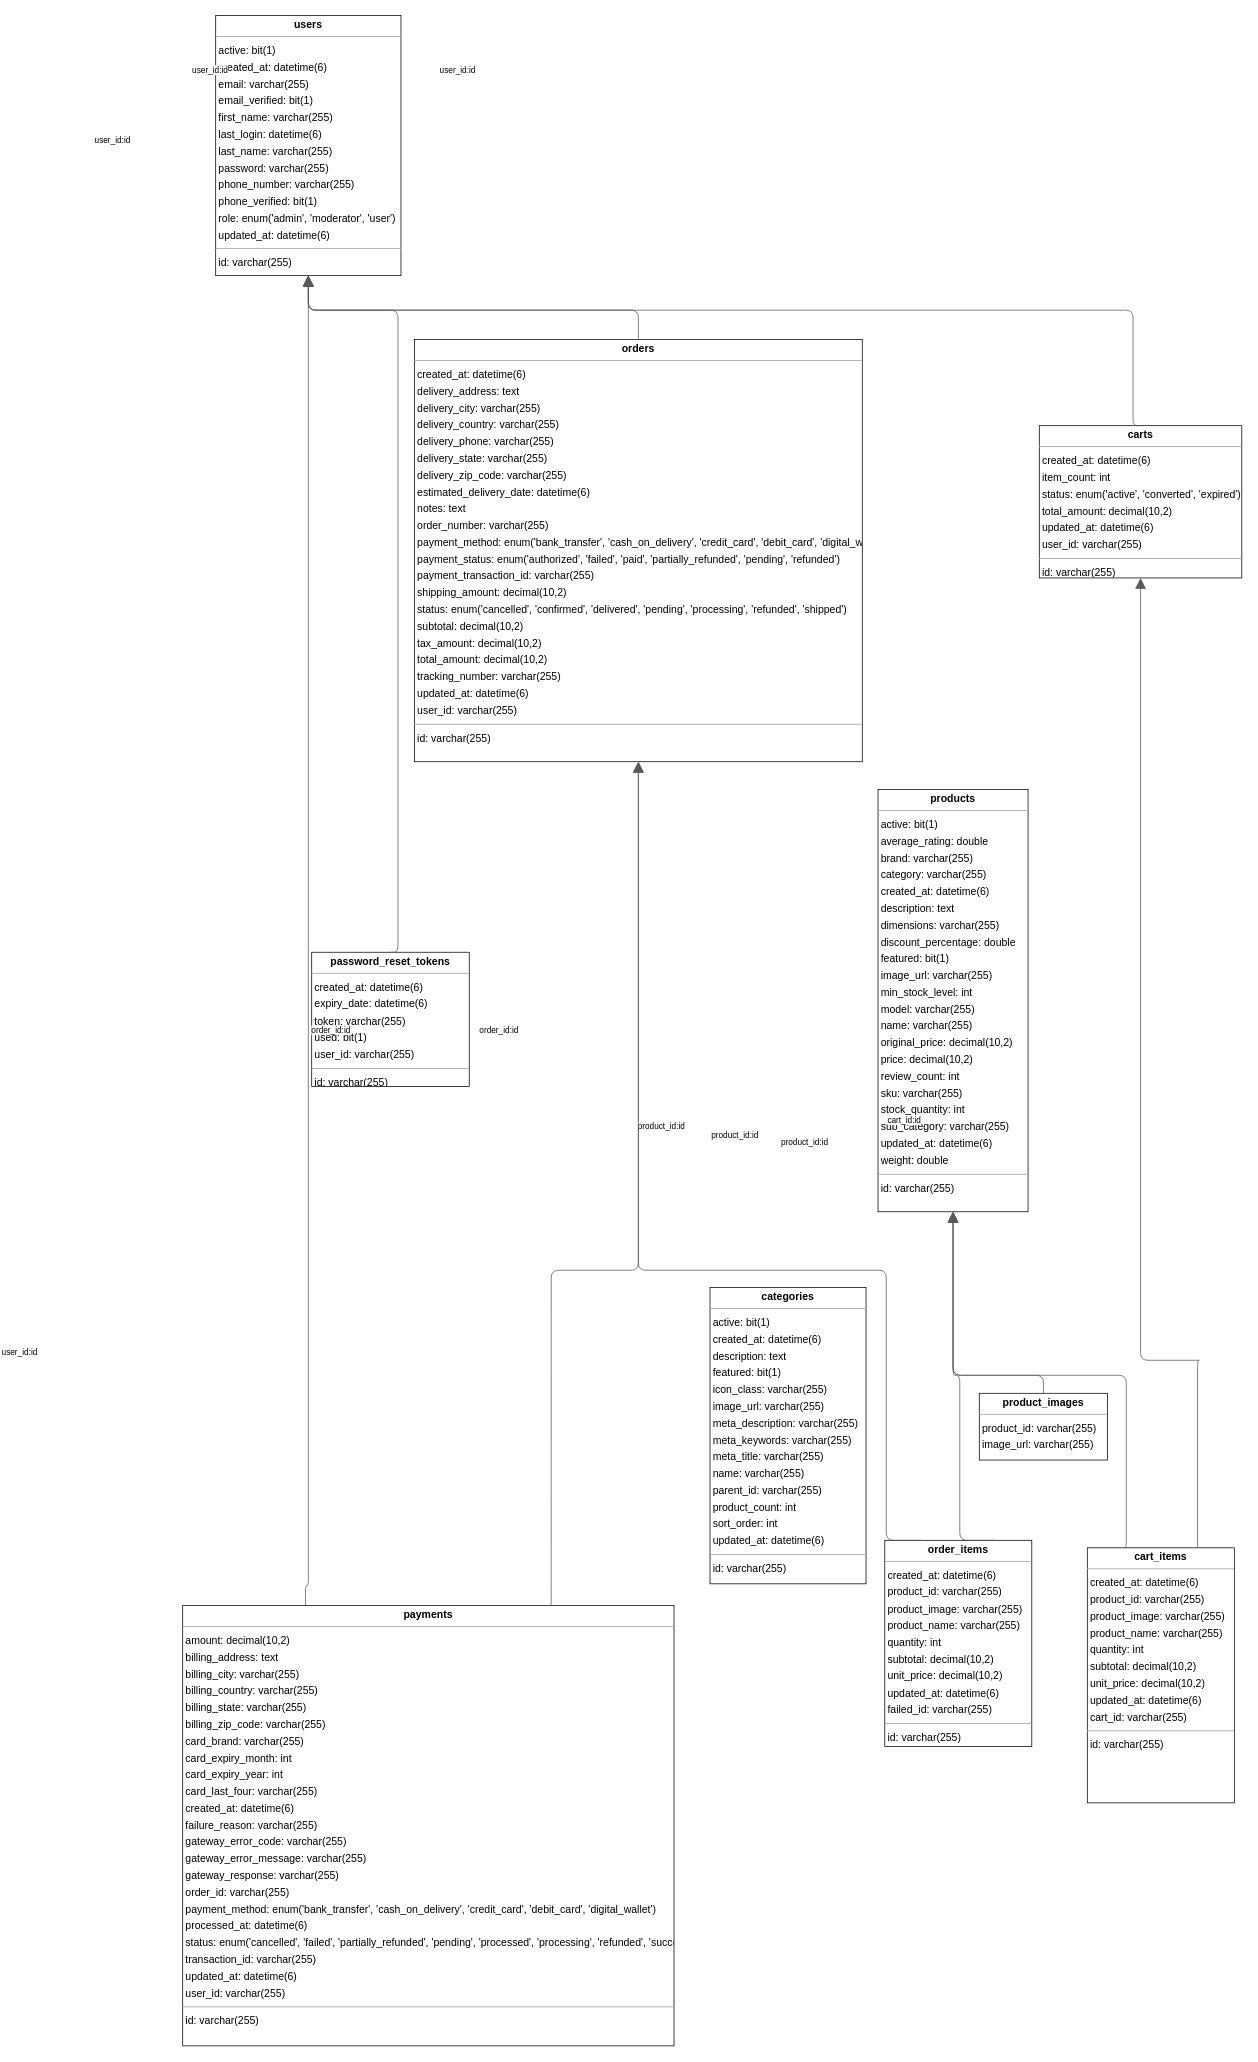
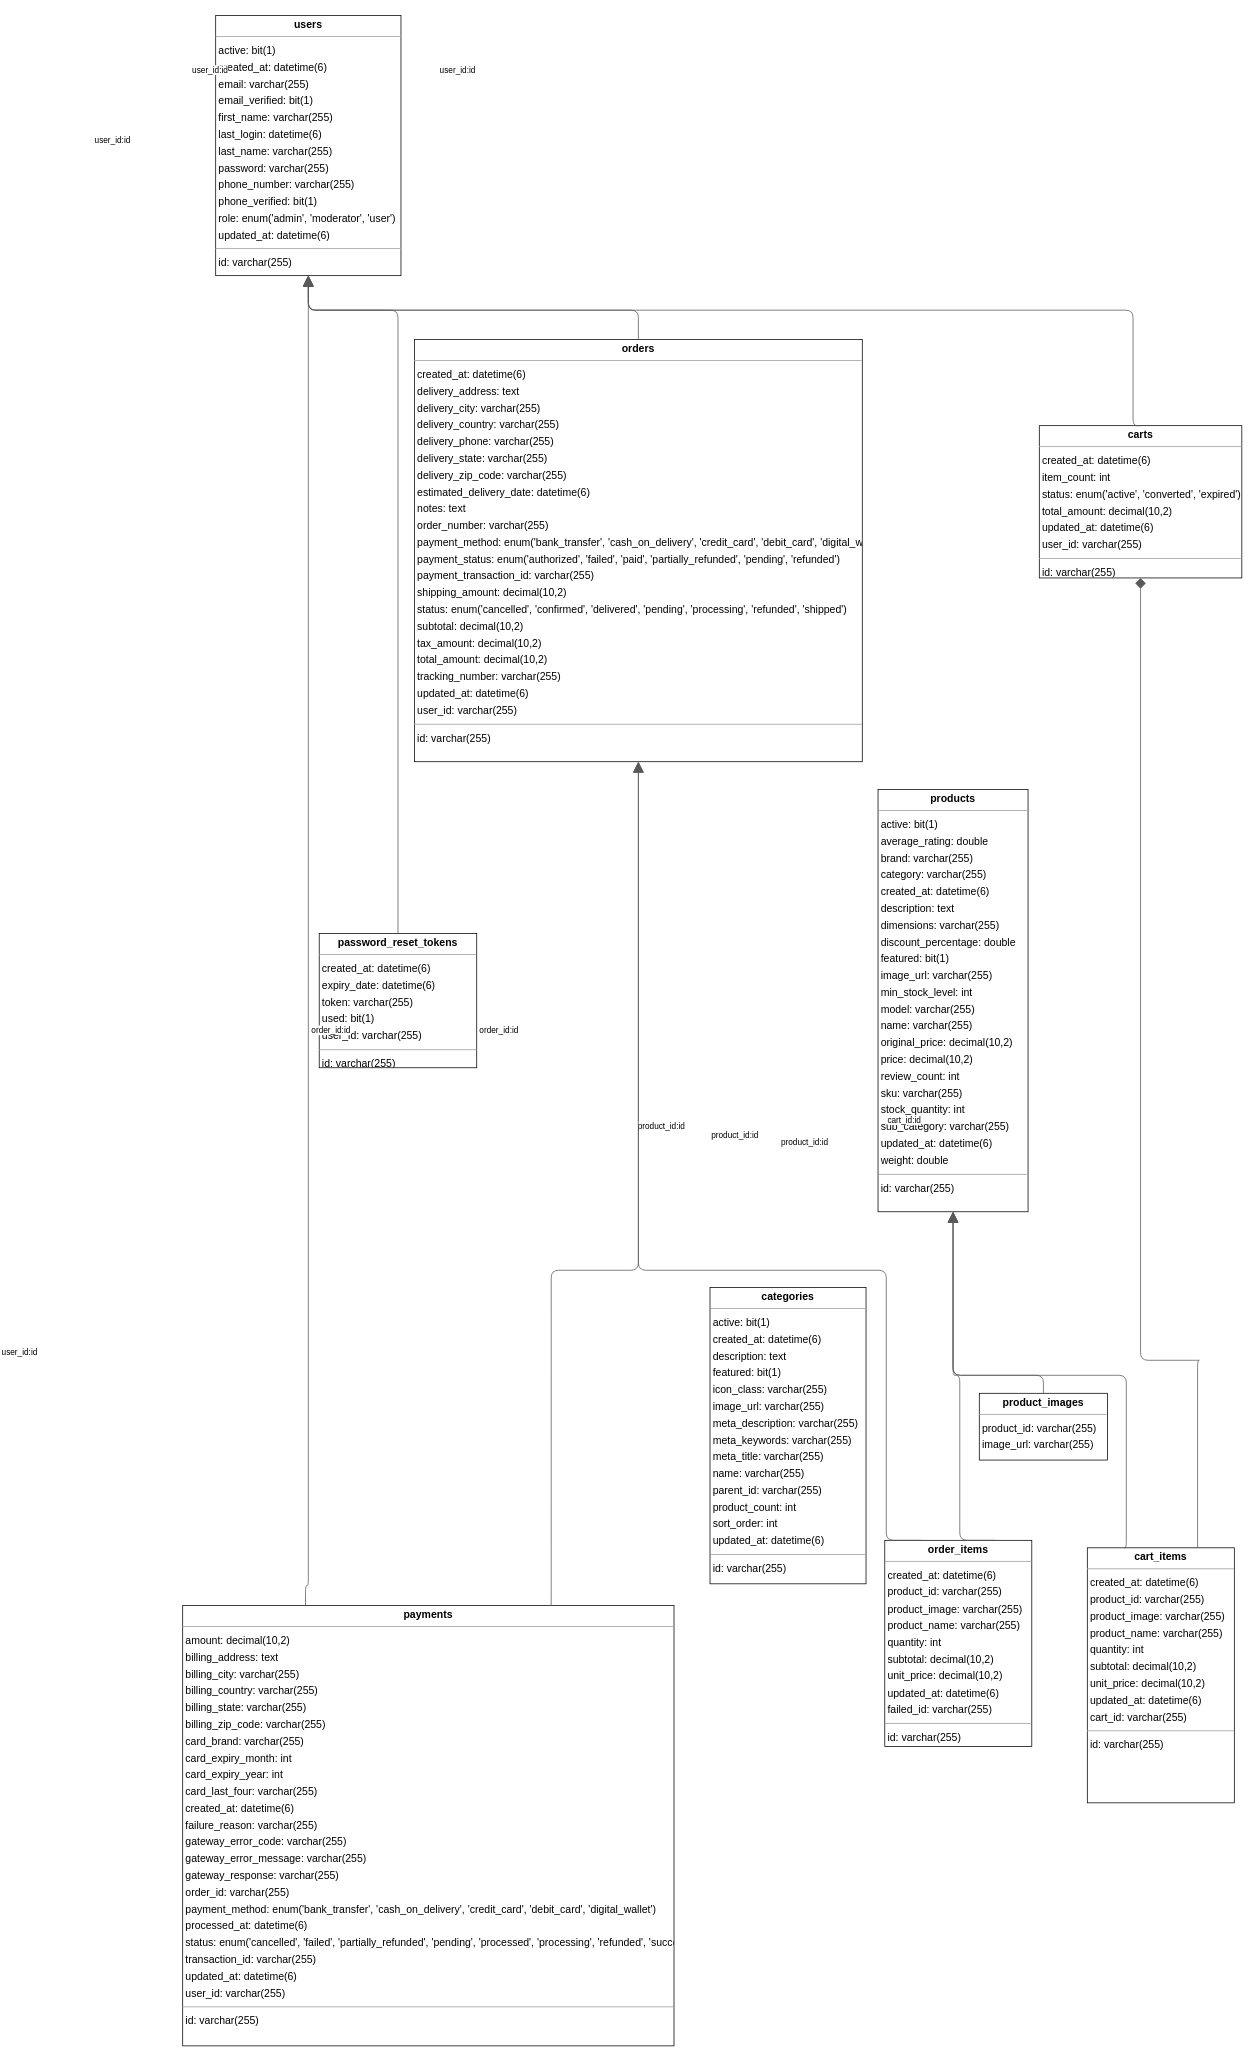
(1140, 589) -> (1140, 589)
(390, 1019) -> (398, 1001)
